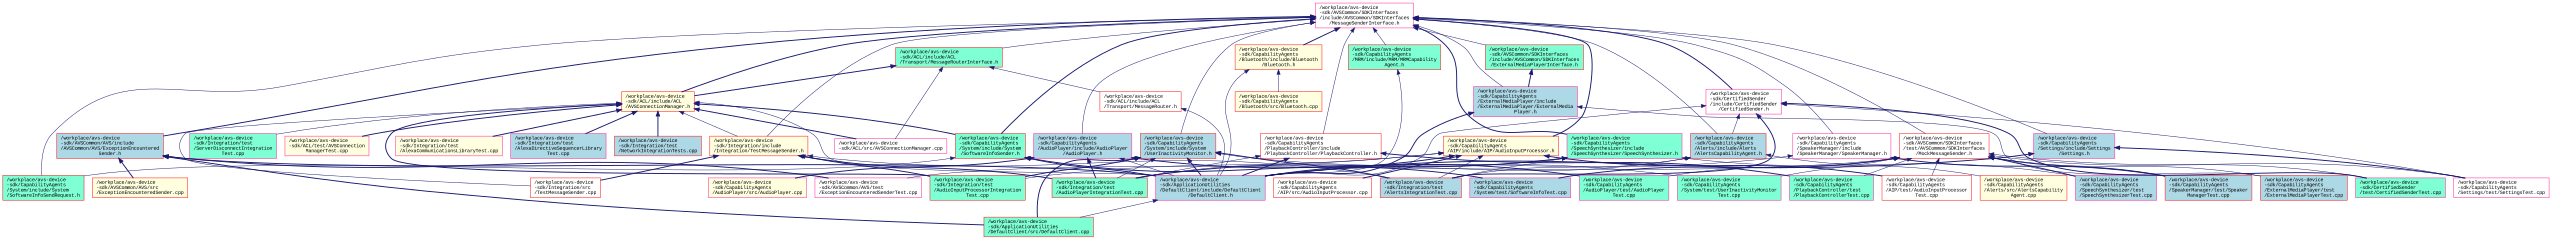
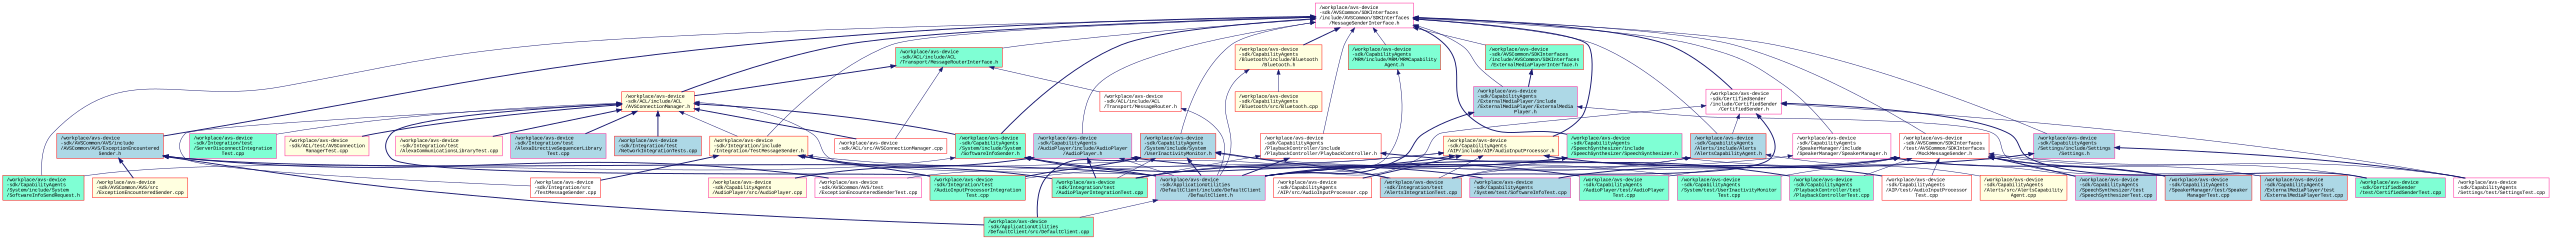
(891, 146) -> (891, 146)
